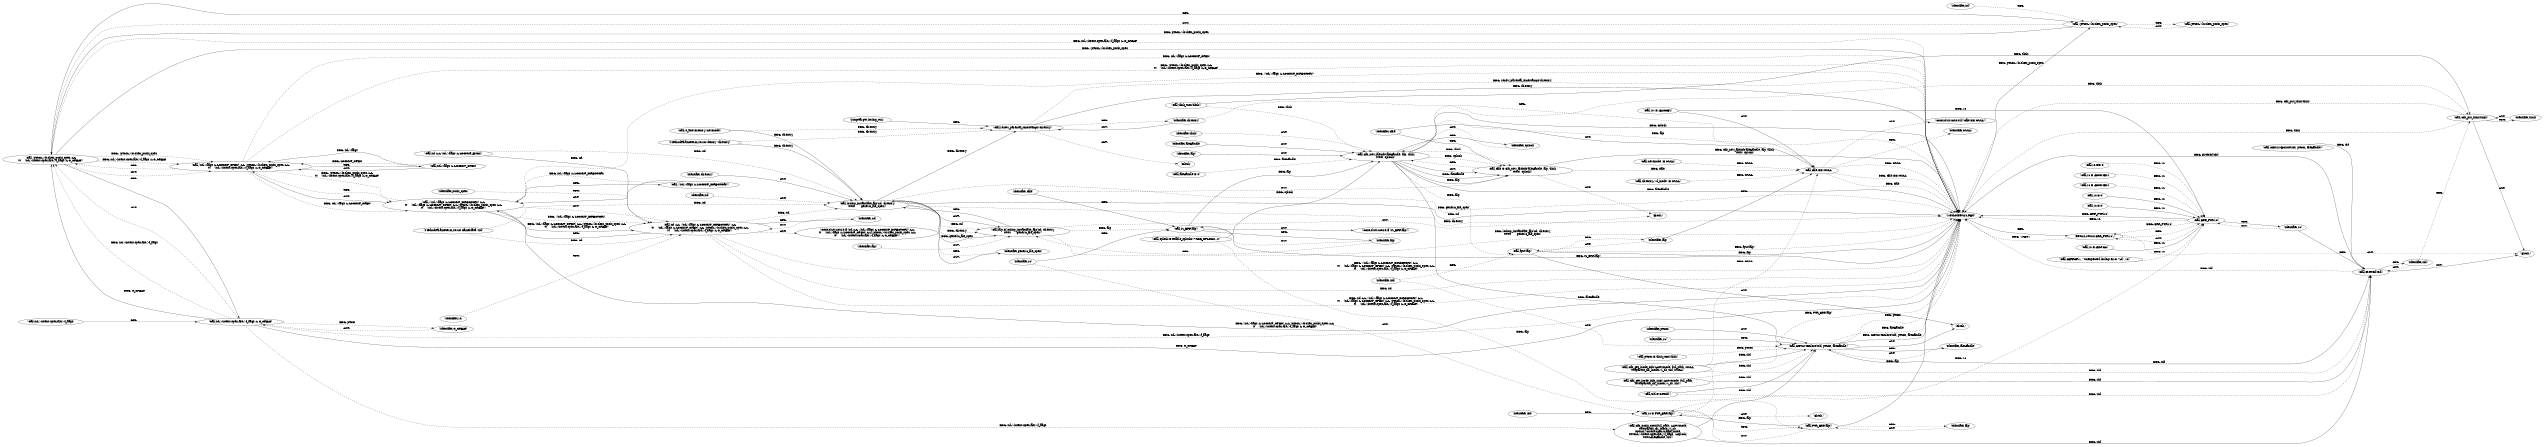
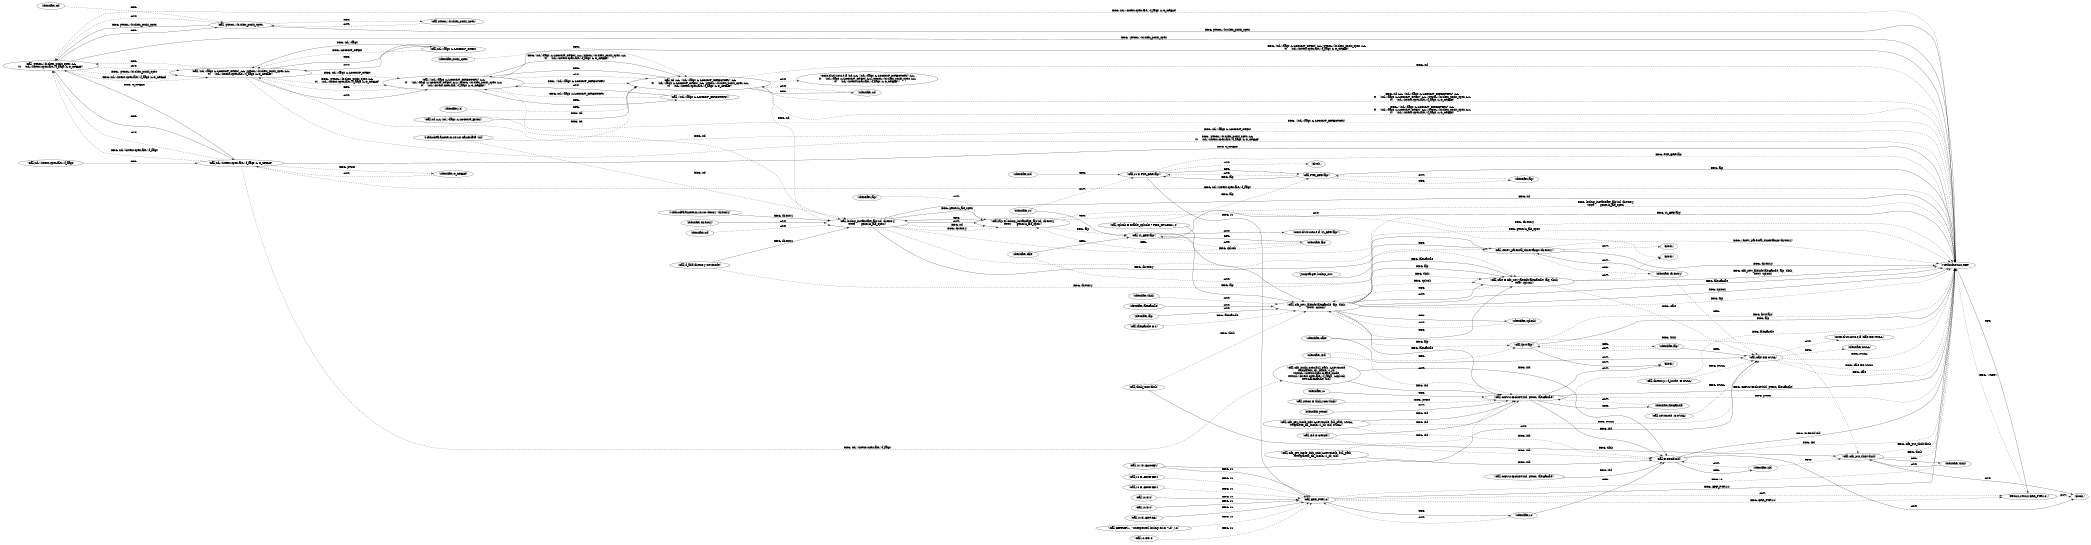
(1998, 102) -> (1215, 31)
(865, 137) -> none
(2161, 235) -> none
(1023, 252) -> none
(1957, 376) -> (1263, 308)
(1731, 432) -> (1231, 171)
